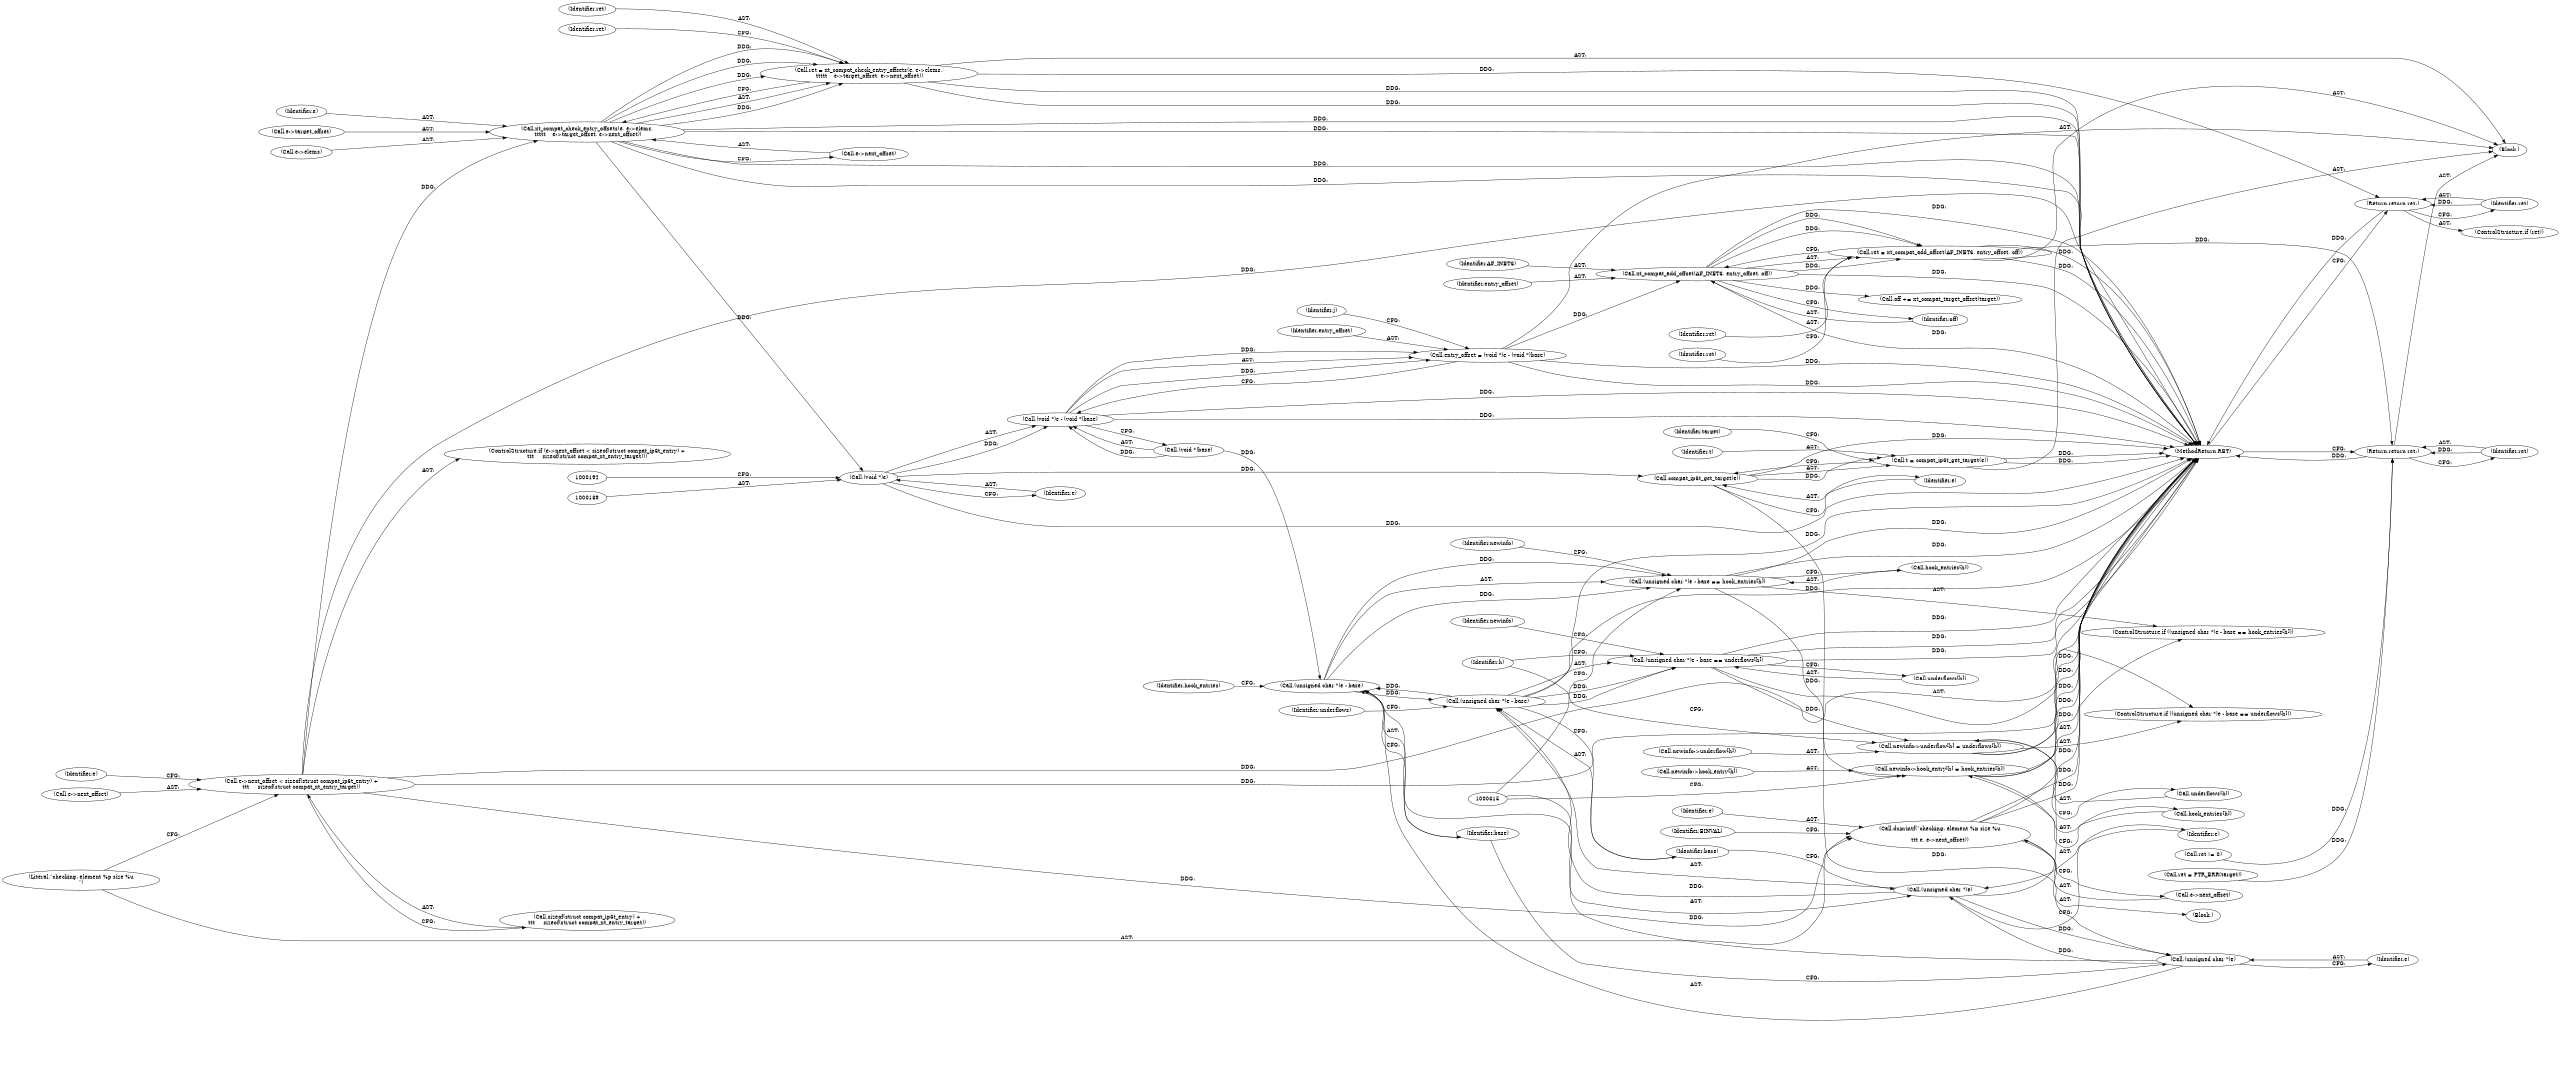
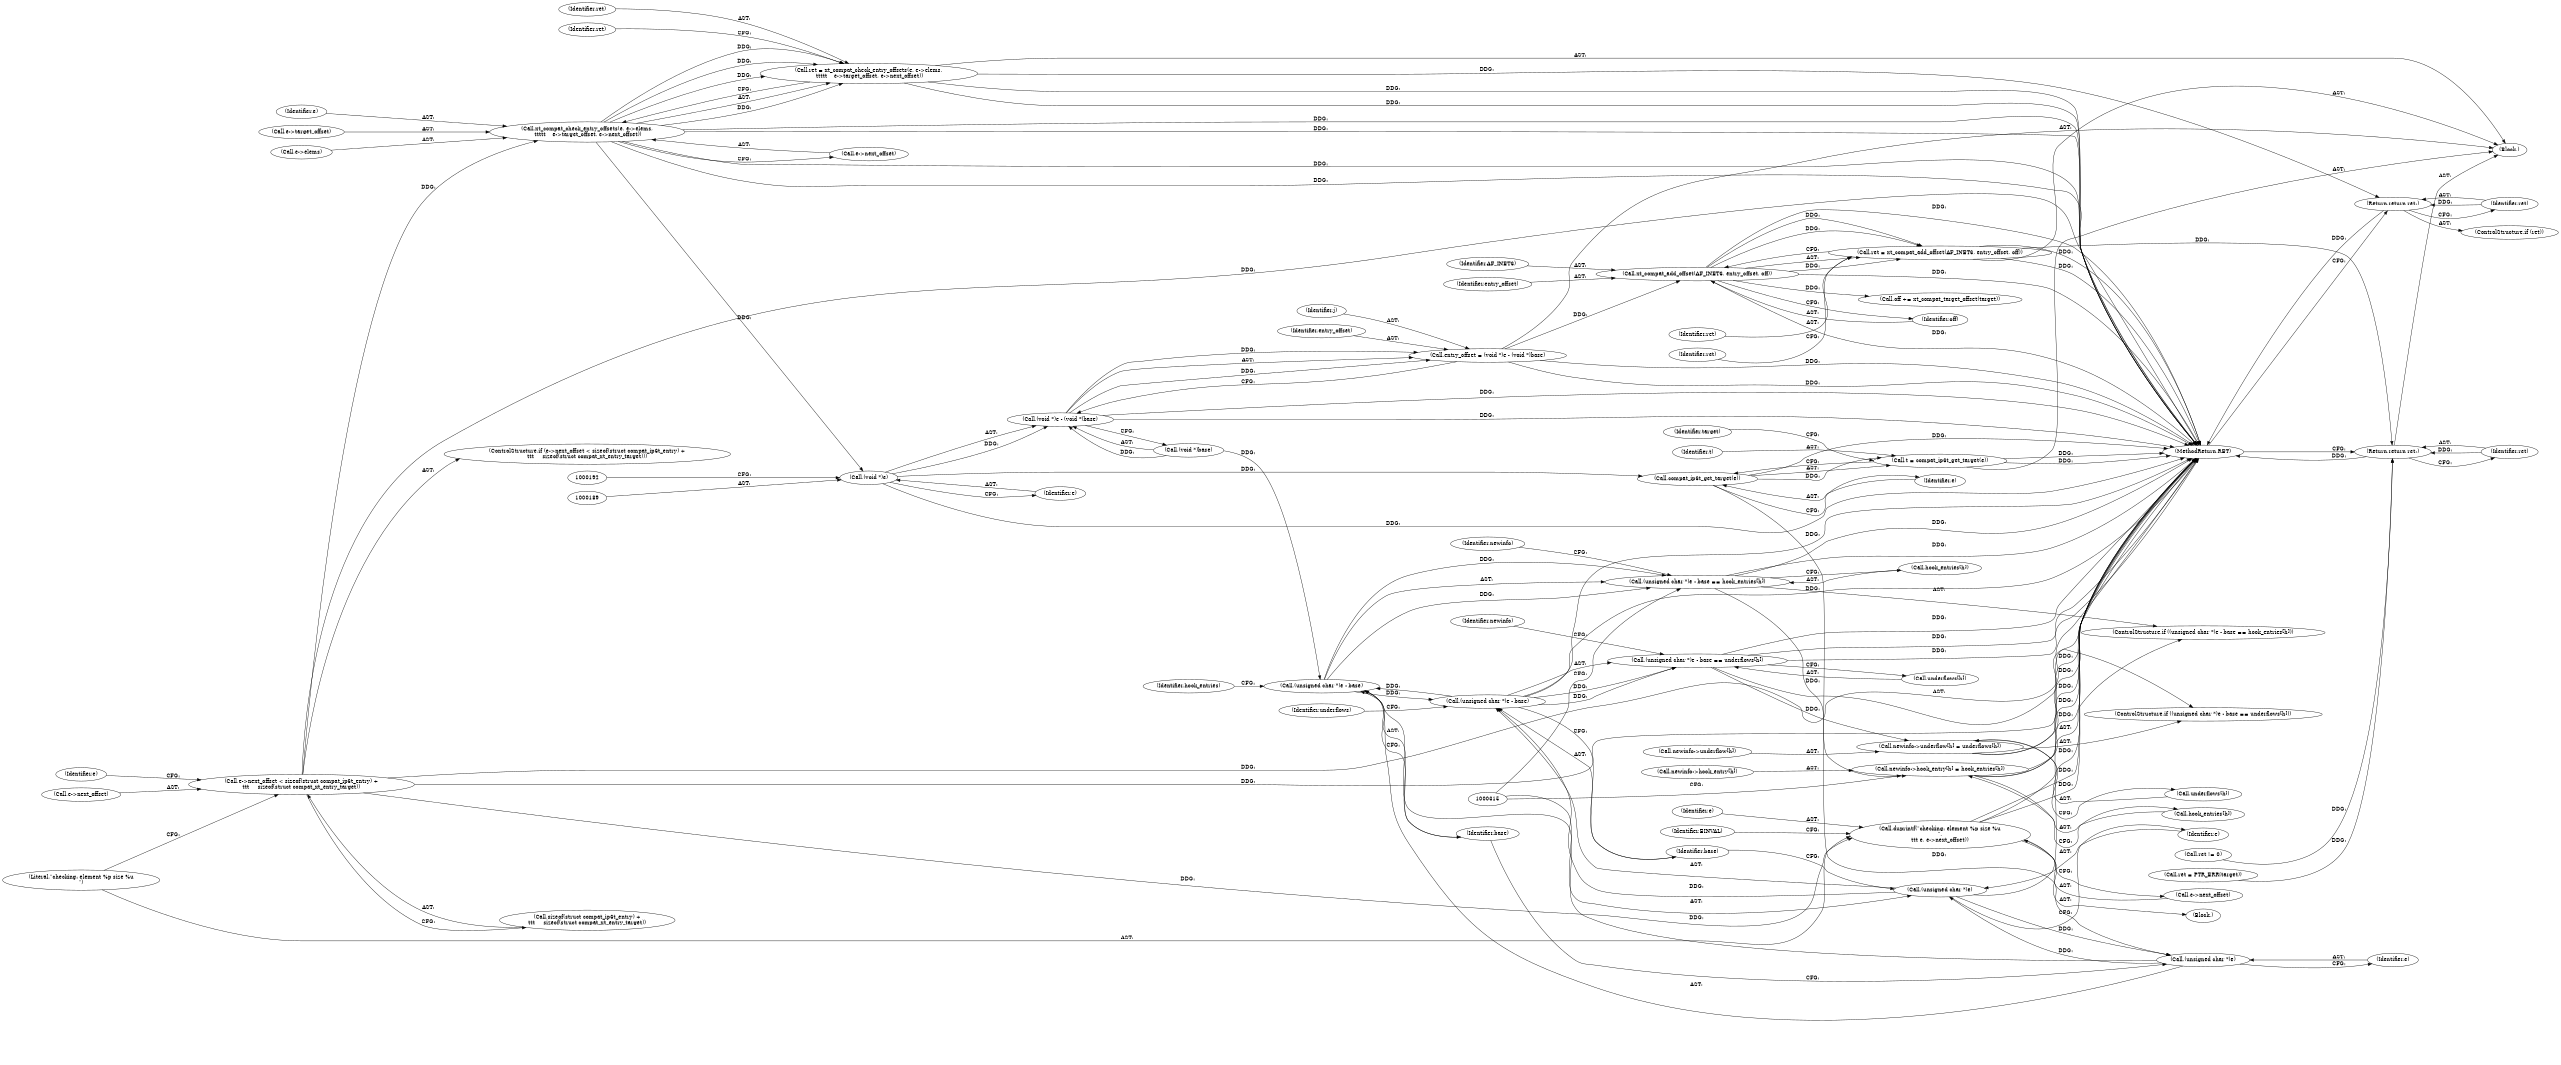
(1394, 321) -> (1394, 321)
(1488, 663) -> none
